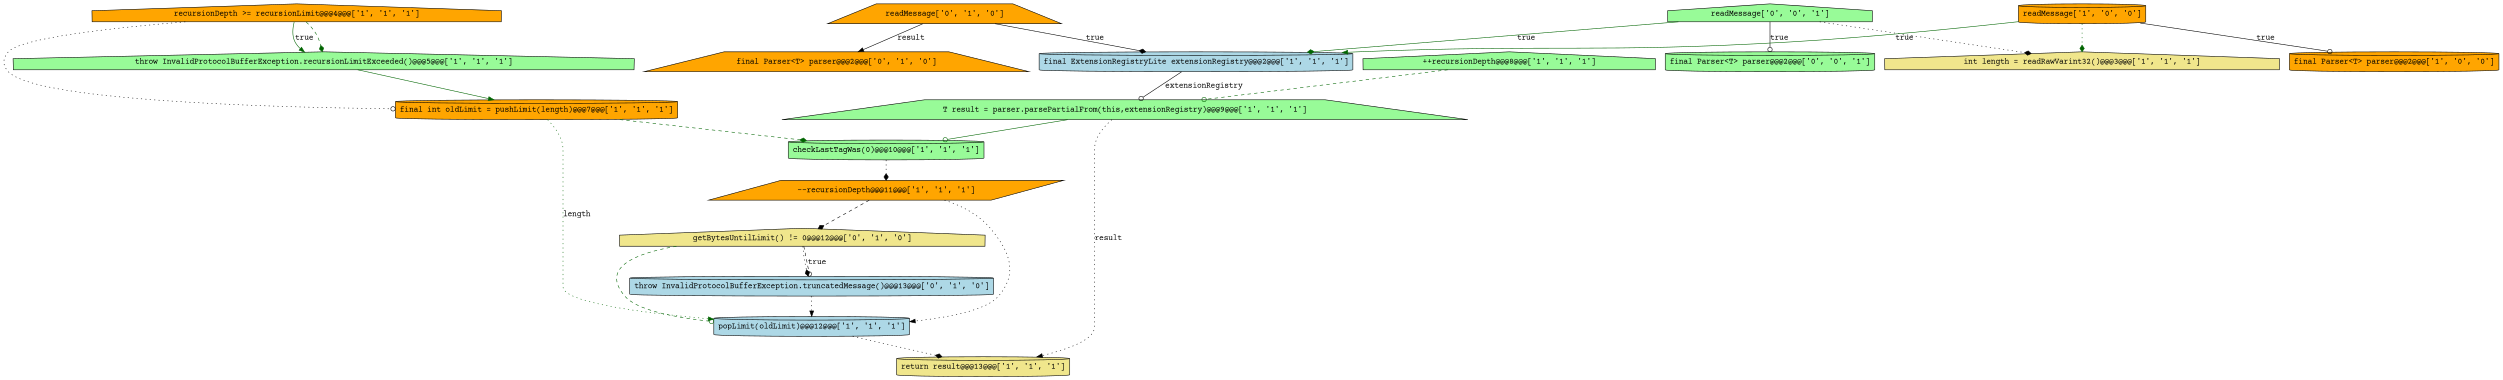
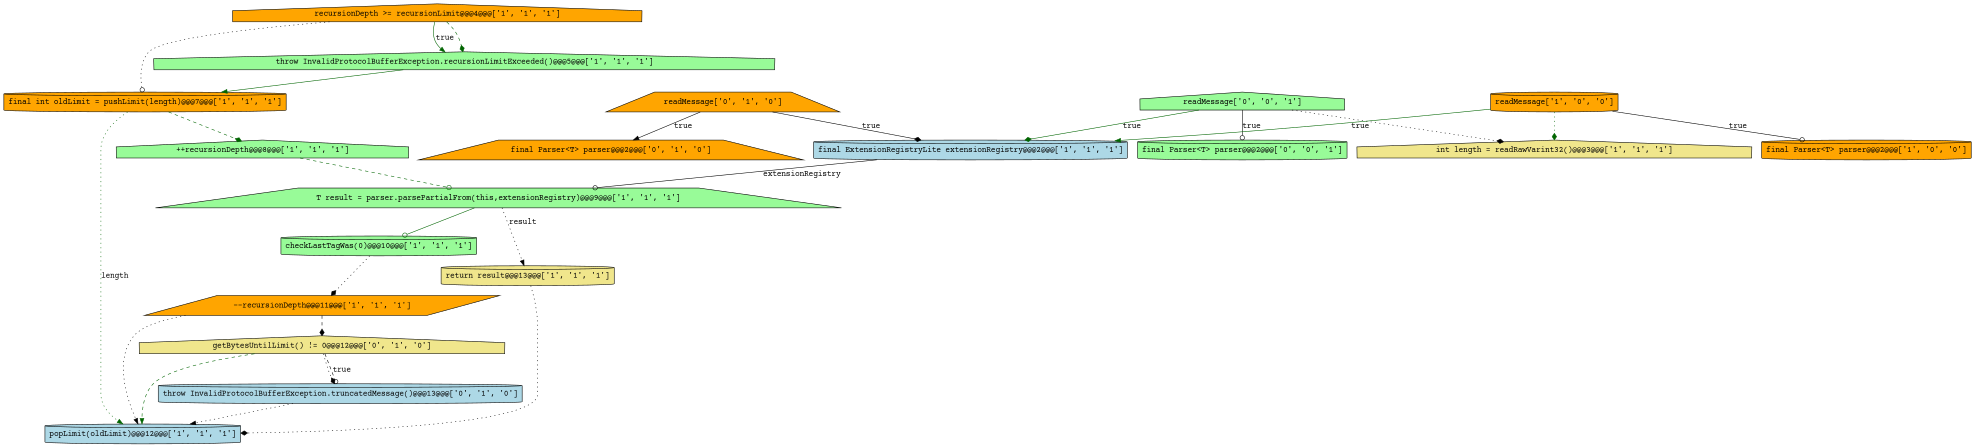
(911, 38) -> (683, 126)
(710, 130) -> (202, 125)
(624, 295) -> (184, 369)
(894, 346) -> (451, 422)
